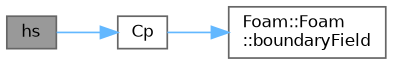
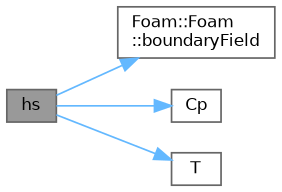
(189, 32) -> (89, 80)
none -> (196, 169)
